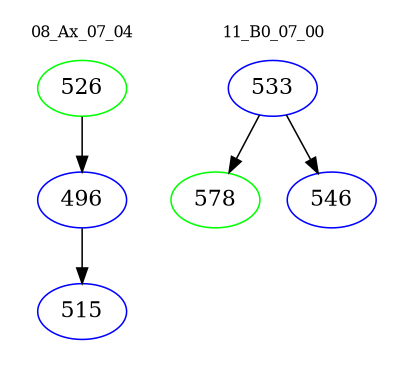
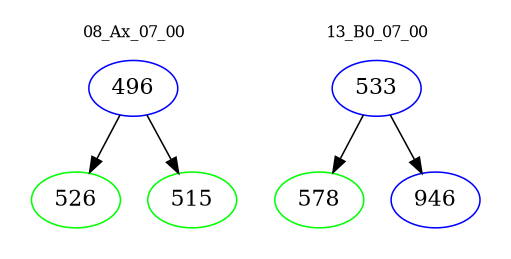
(82, 33) -> (134, 33)
(274, 33) -> (377, 33)
(82, 137) -> (108, 137)
(332, 200) -> (436, 200)
(82, 312) -> (192, 200)
